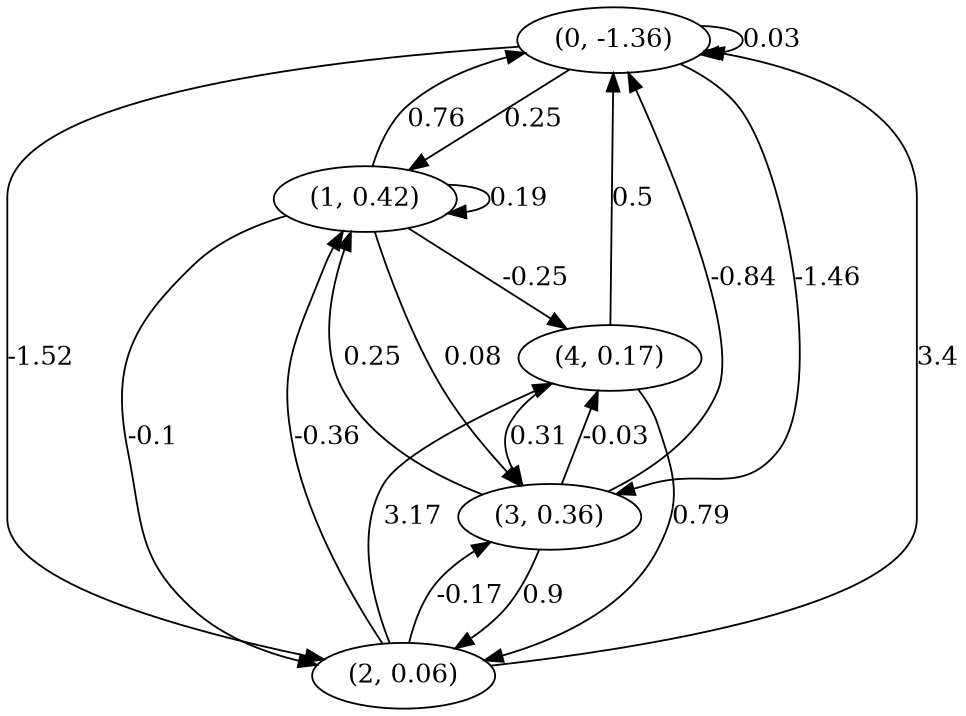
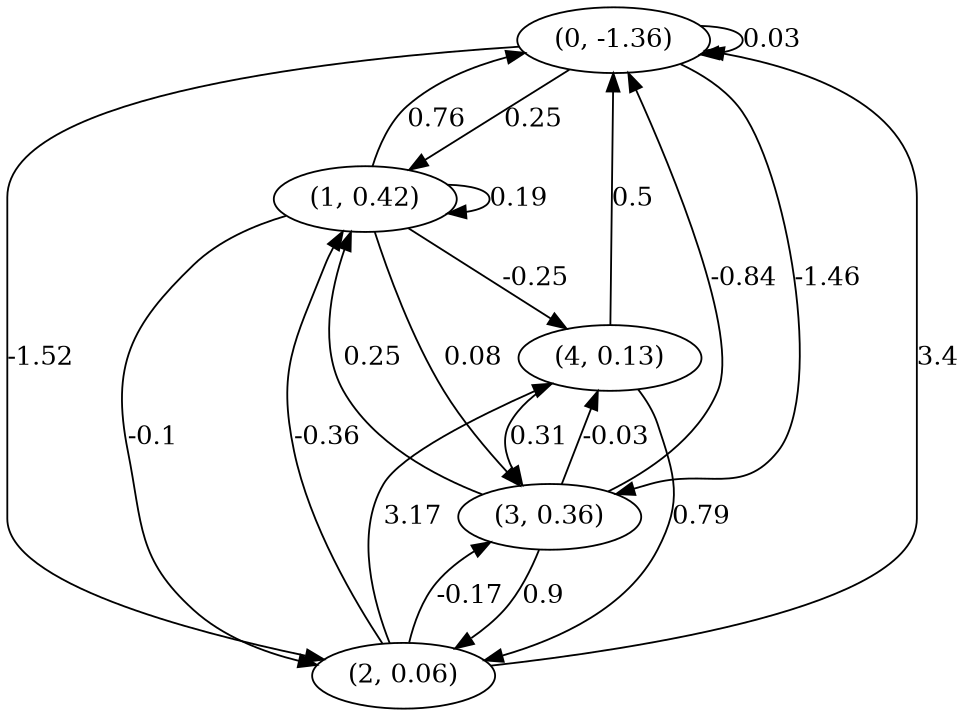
(610, 358) -> (610, 358)
